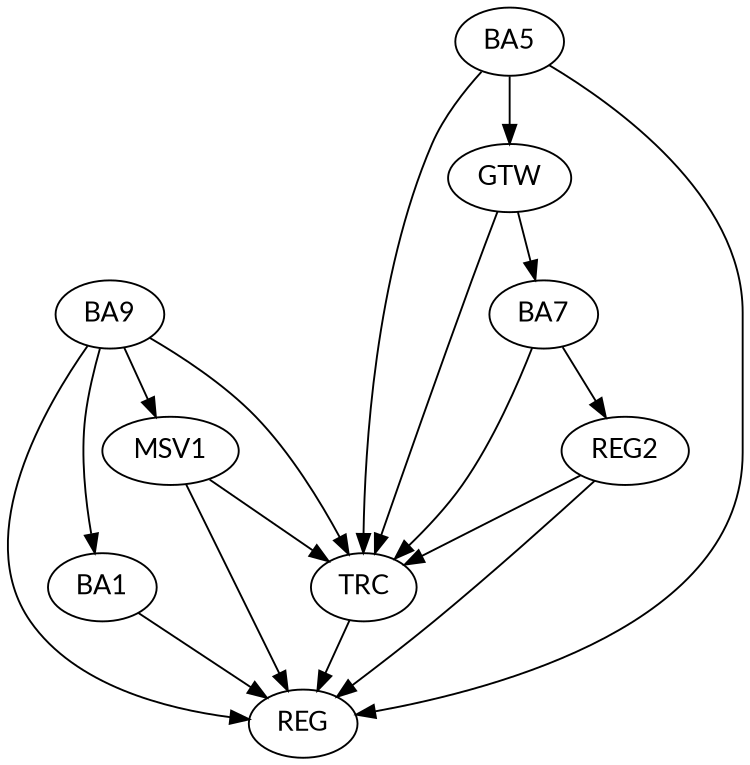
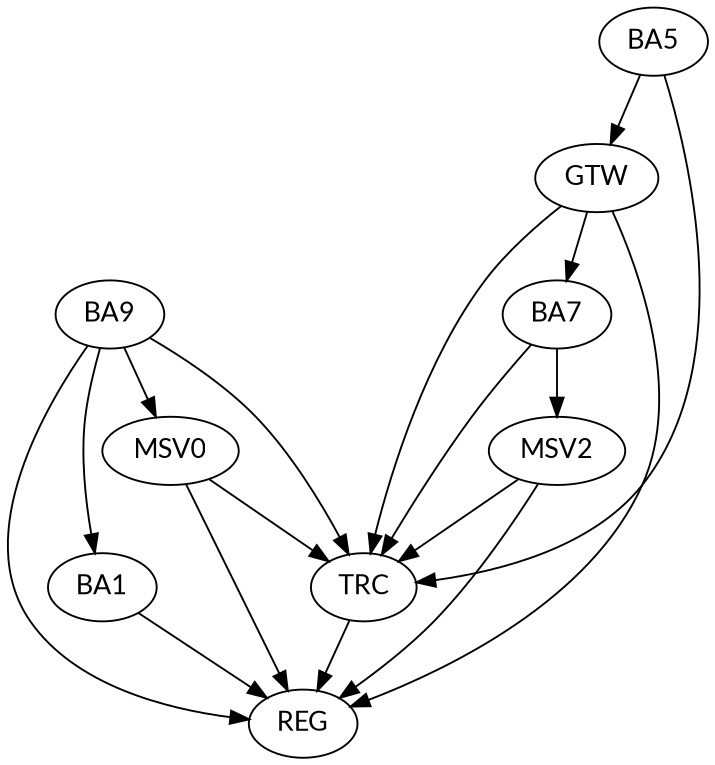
(171, 451) -> (171, 451)
(625, 451) -> (557, 451)
(741, 461) -> (615, 531)
